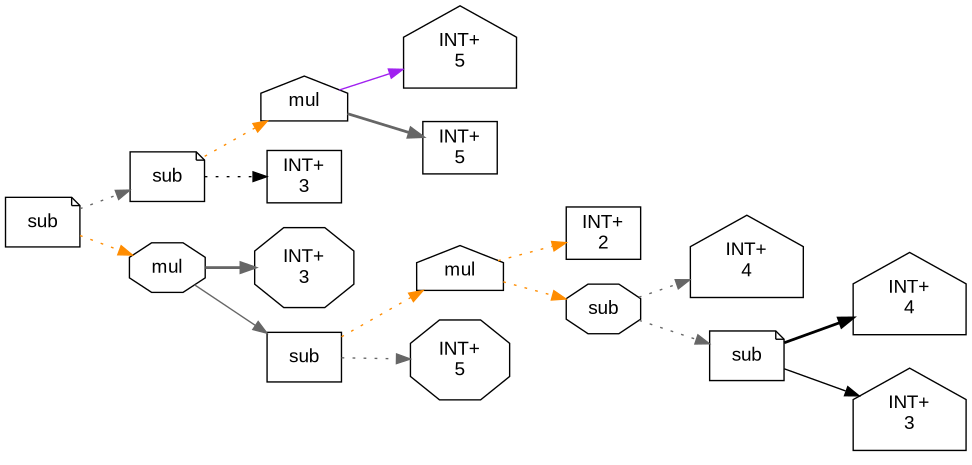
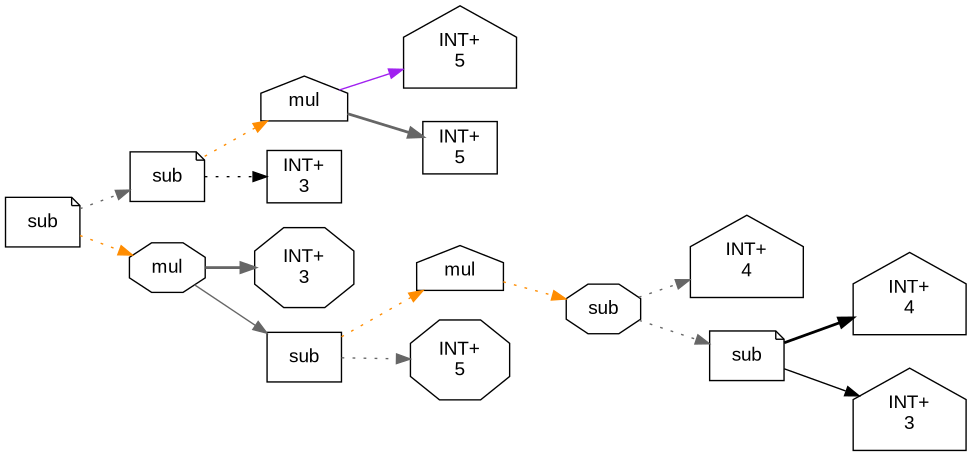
(603, 233) -> none
